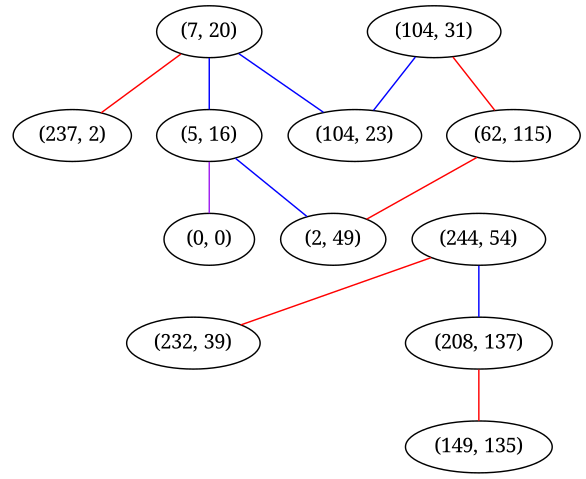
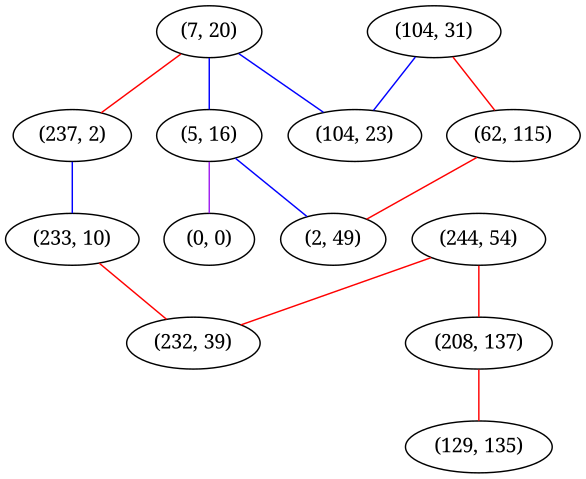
none -> (72, 239)
(479, 291) -> (479, 291)
(479, 447) -> (479, 447)
